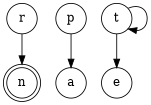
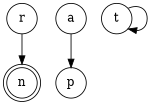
(71, 46) -> (71, 46)
(117, 83) -> none
